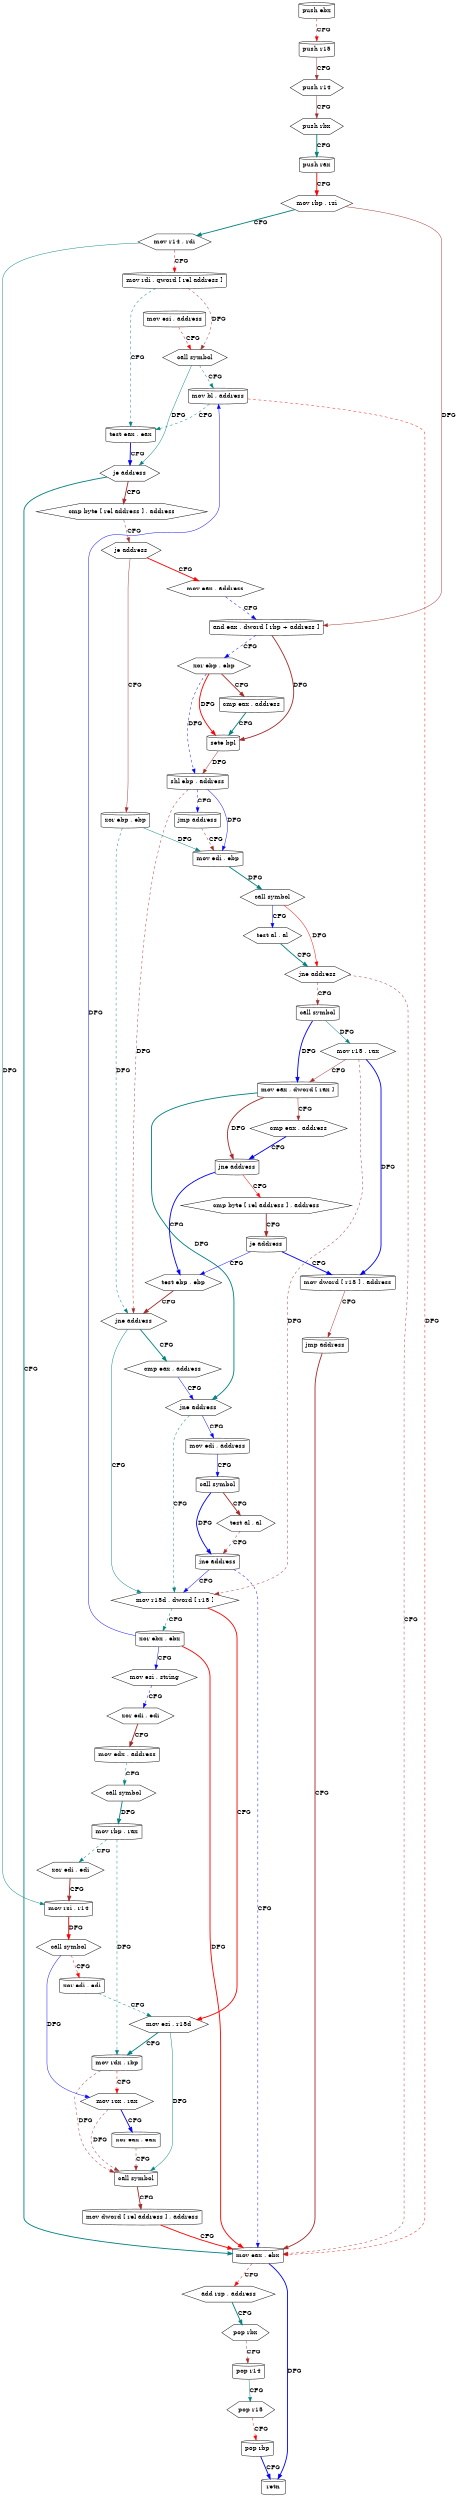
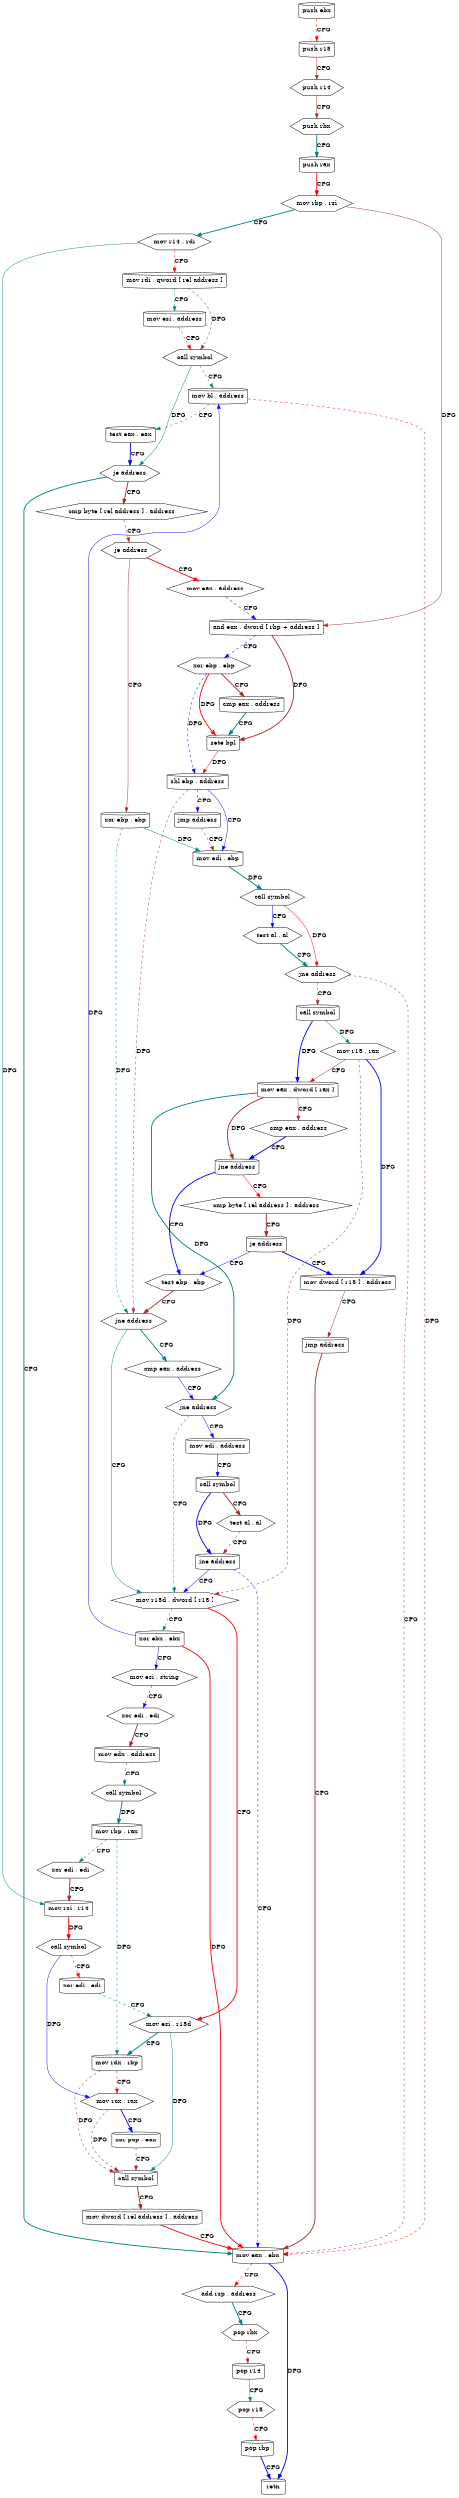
(131, 350) -> (175, 298)
(235, 820) -> (235, 820)
(136, 2140) -> (136, 2140)
